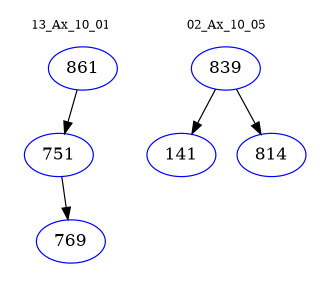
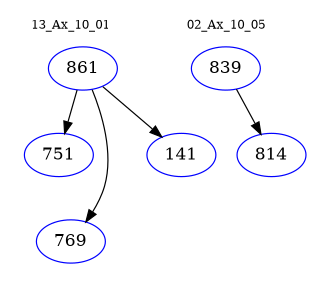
(207, 106) -> (119, 100)
(64, 192) -> (108, 151)
